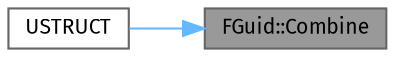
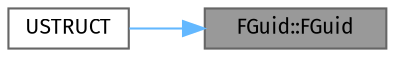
(296, 28) -> (296, 28)
